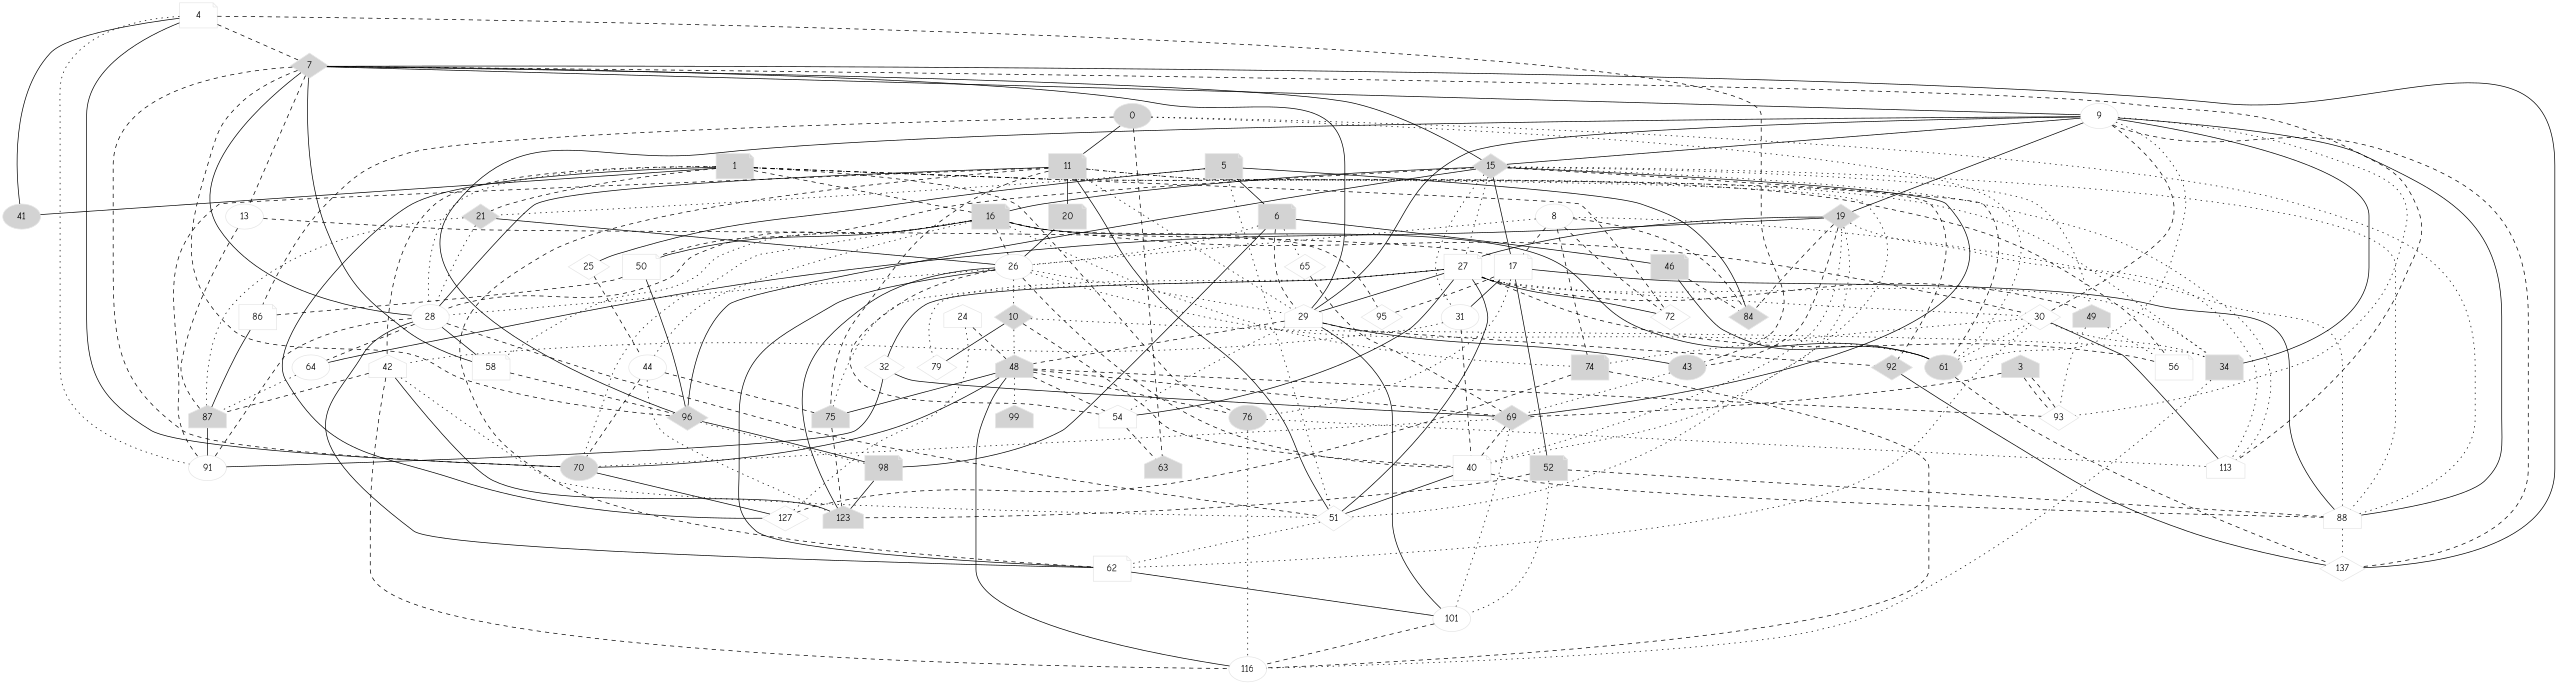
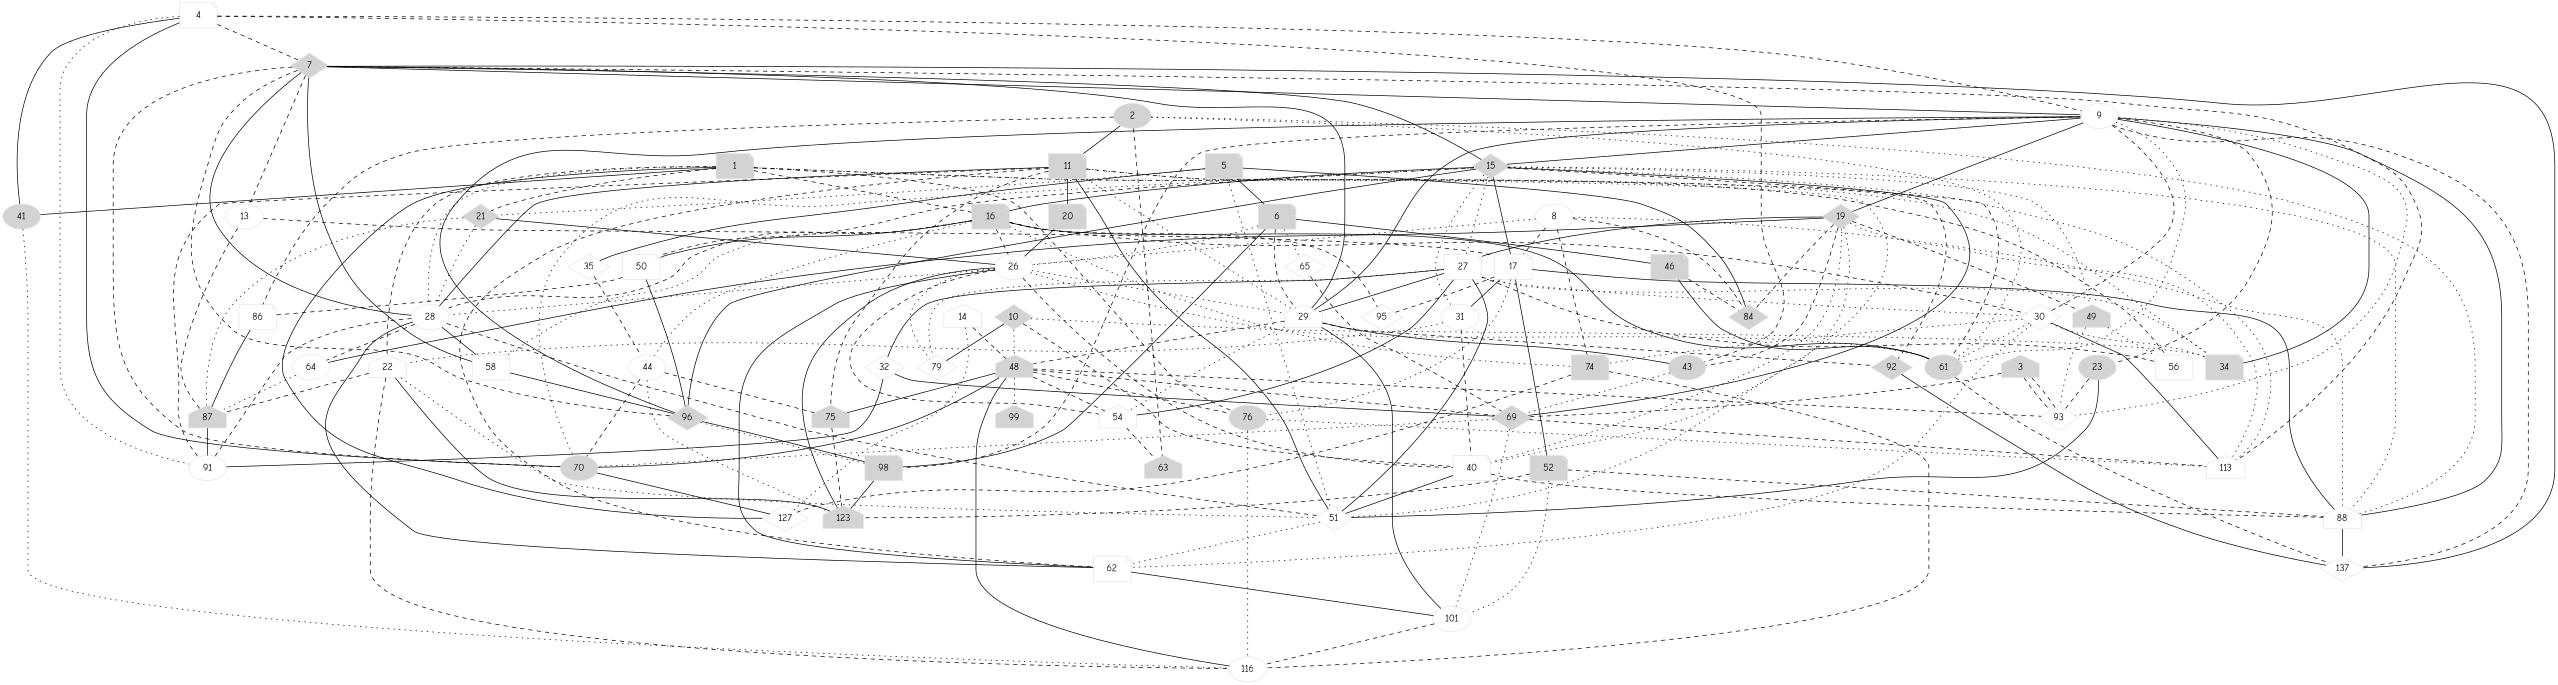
none -> (1153, 26)
(1132, 116) -> (1132, 116)
none -> (1406, 135)
(589, 267) -> (589, 267)
(731, 270) -> (875, 202)
(1014, 295) -> (919, 299)
(941, 296) -> none
(1631, 300) -> (1961, 262)
(963, 317) -> (963, 317)
(1670, 317) -> none
(388, 367) -> (388, 367)
none -> (2097, 367)
(592, 393) -> (592, 393)
(1493, 441) -> (1868, 443)
(2342, 542) -> (2342, 542)
(1777, 637) -> (455, 633)
